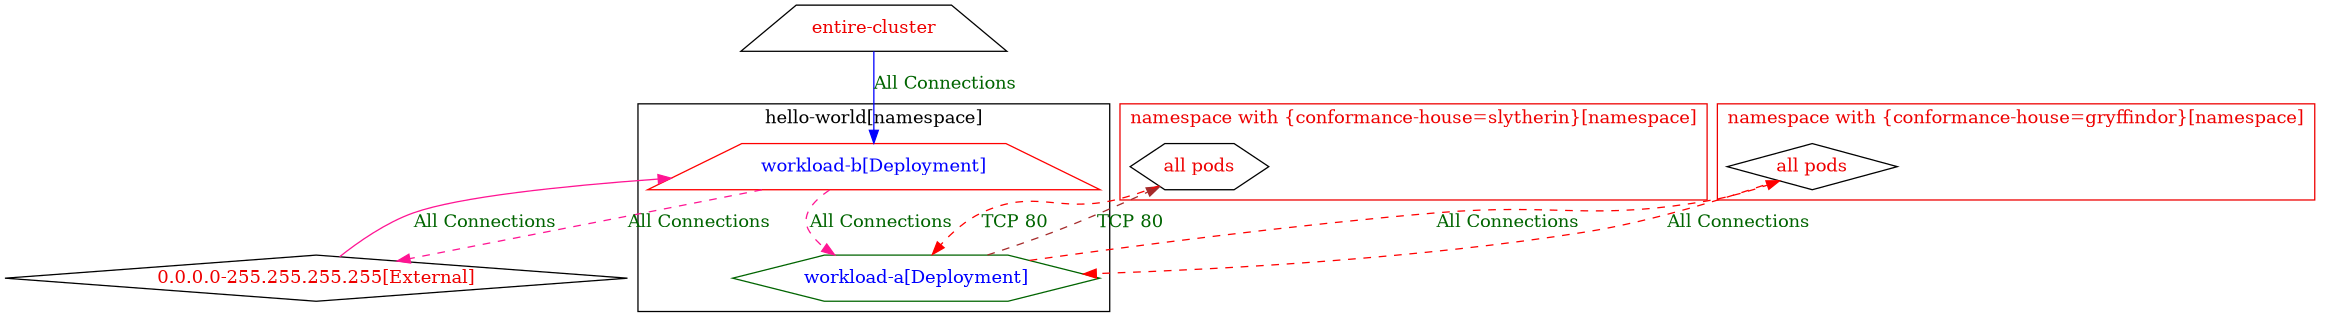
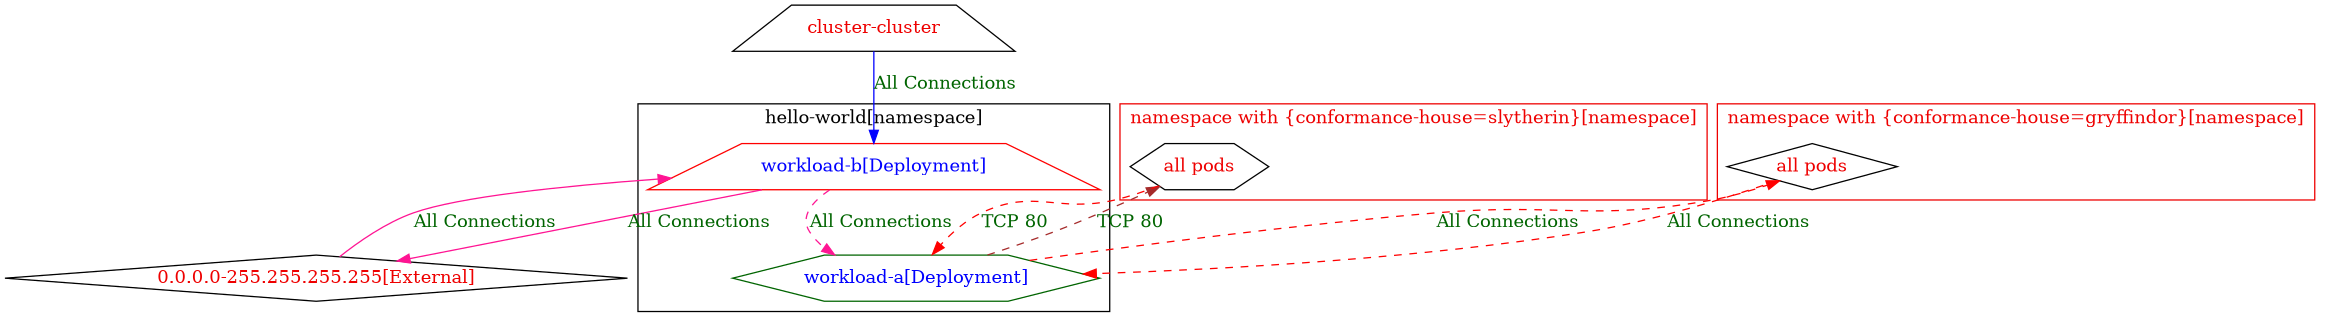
(874, 28) -> (874, 28)
(586, 224) -> (586, 224)
